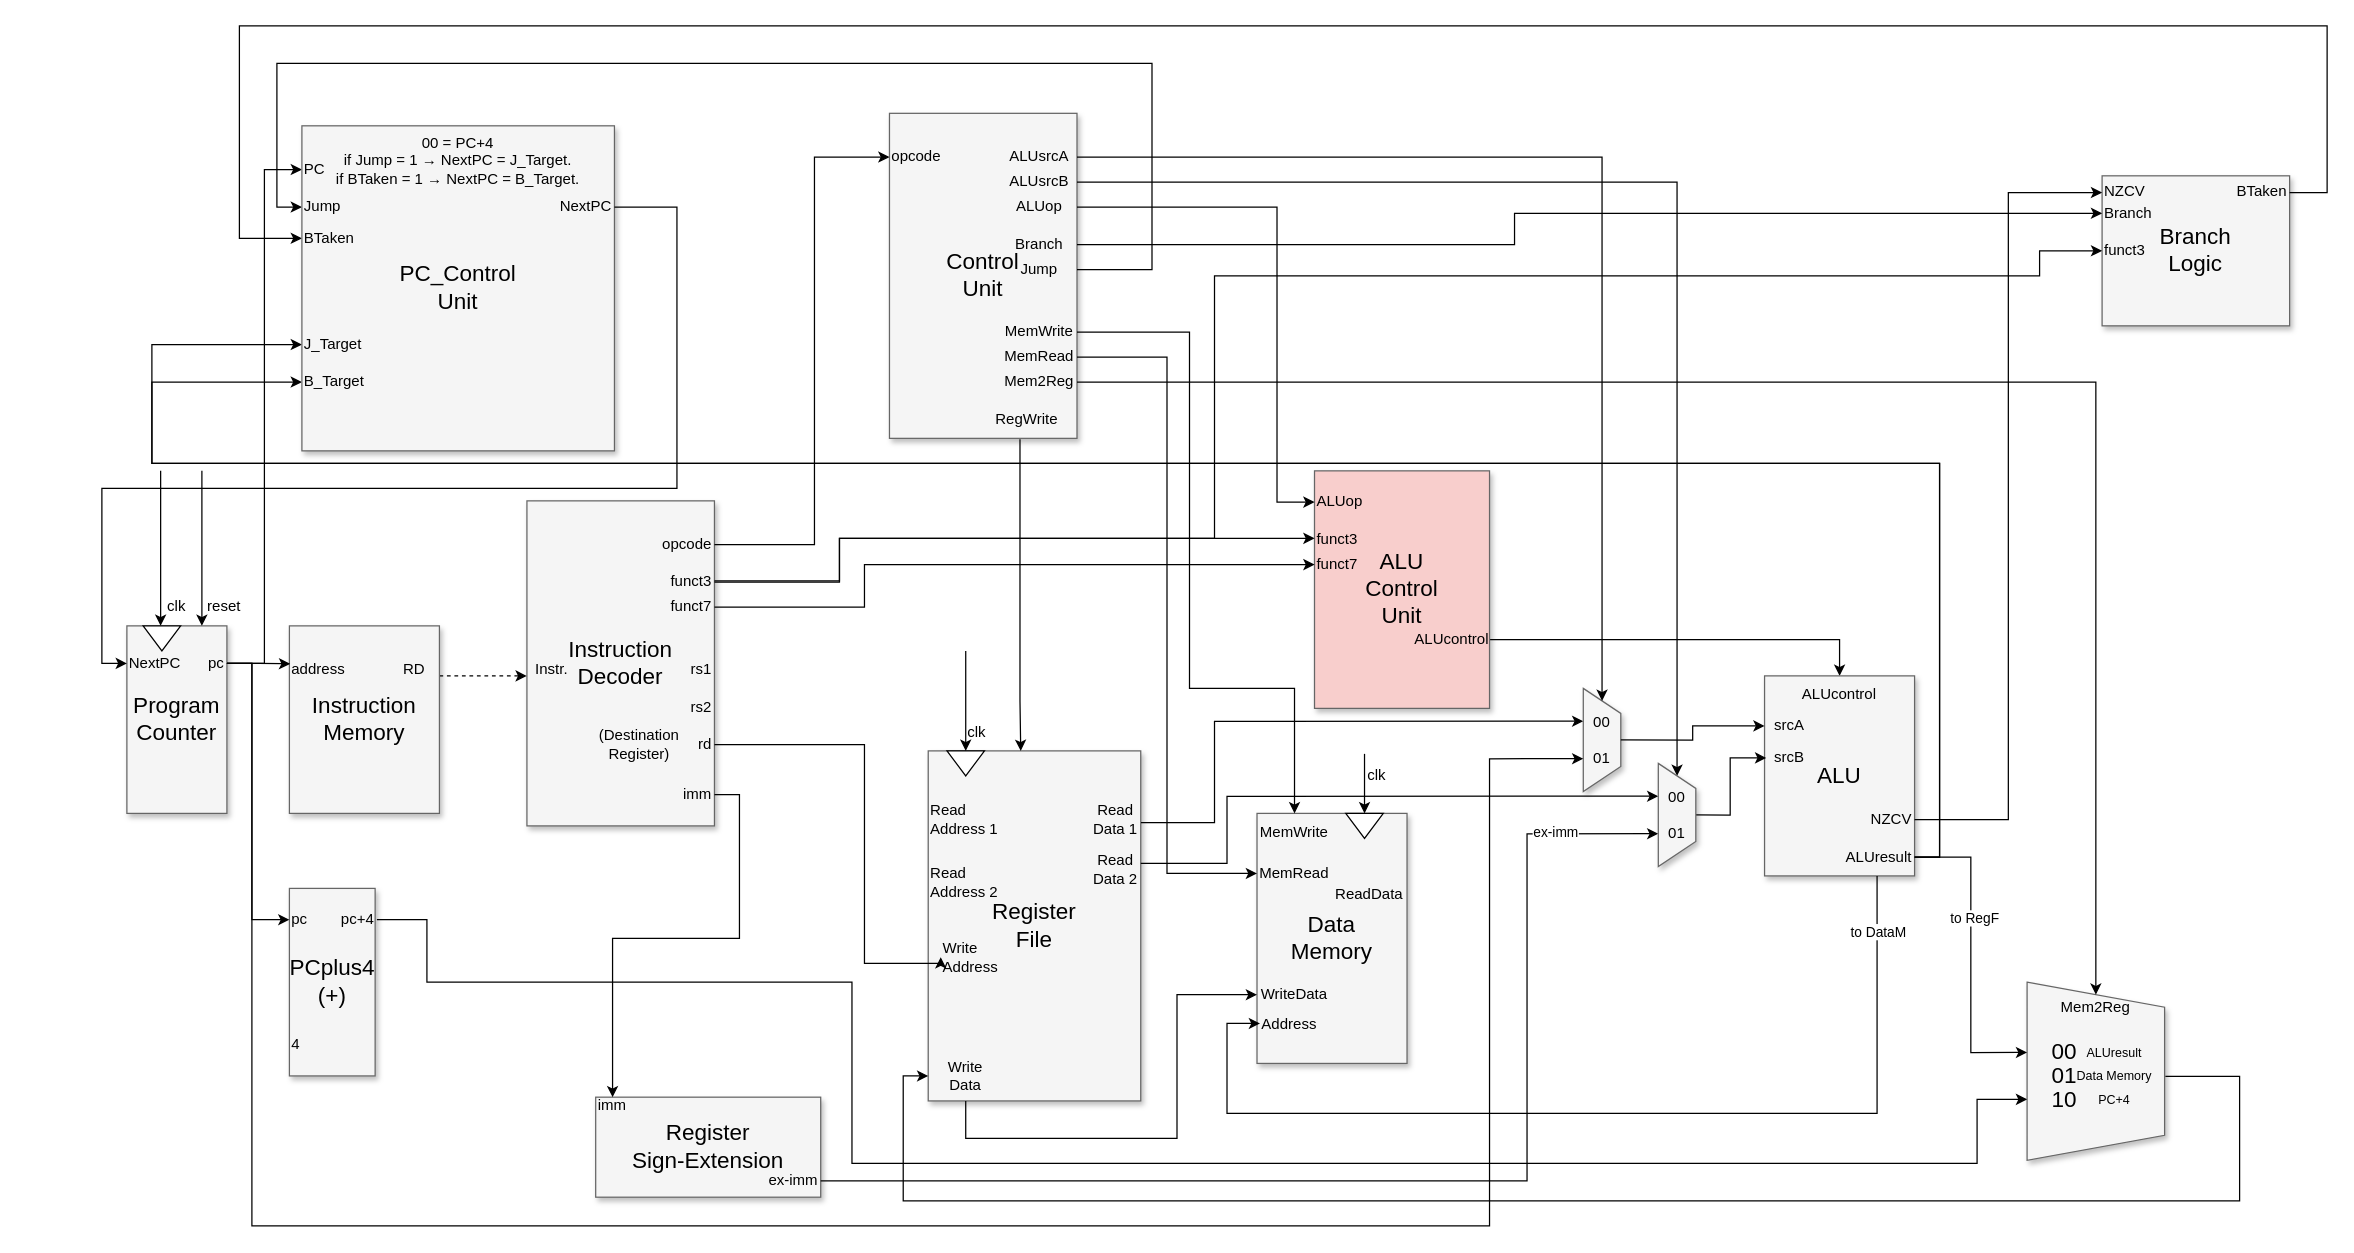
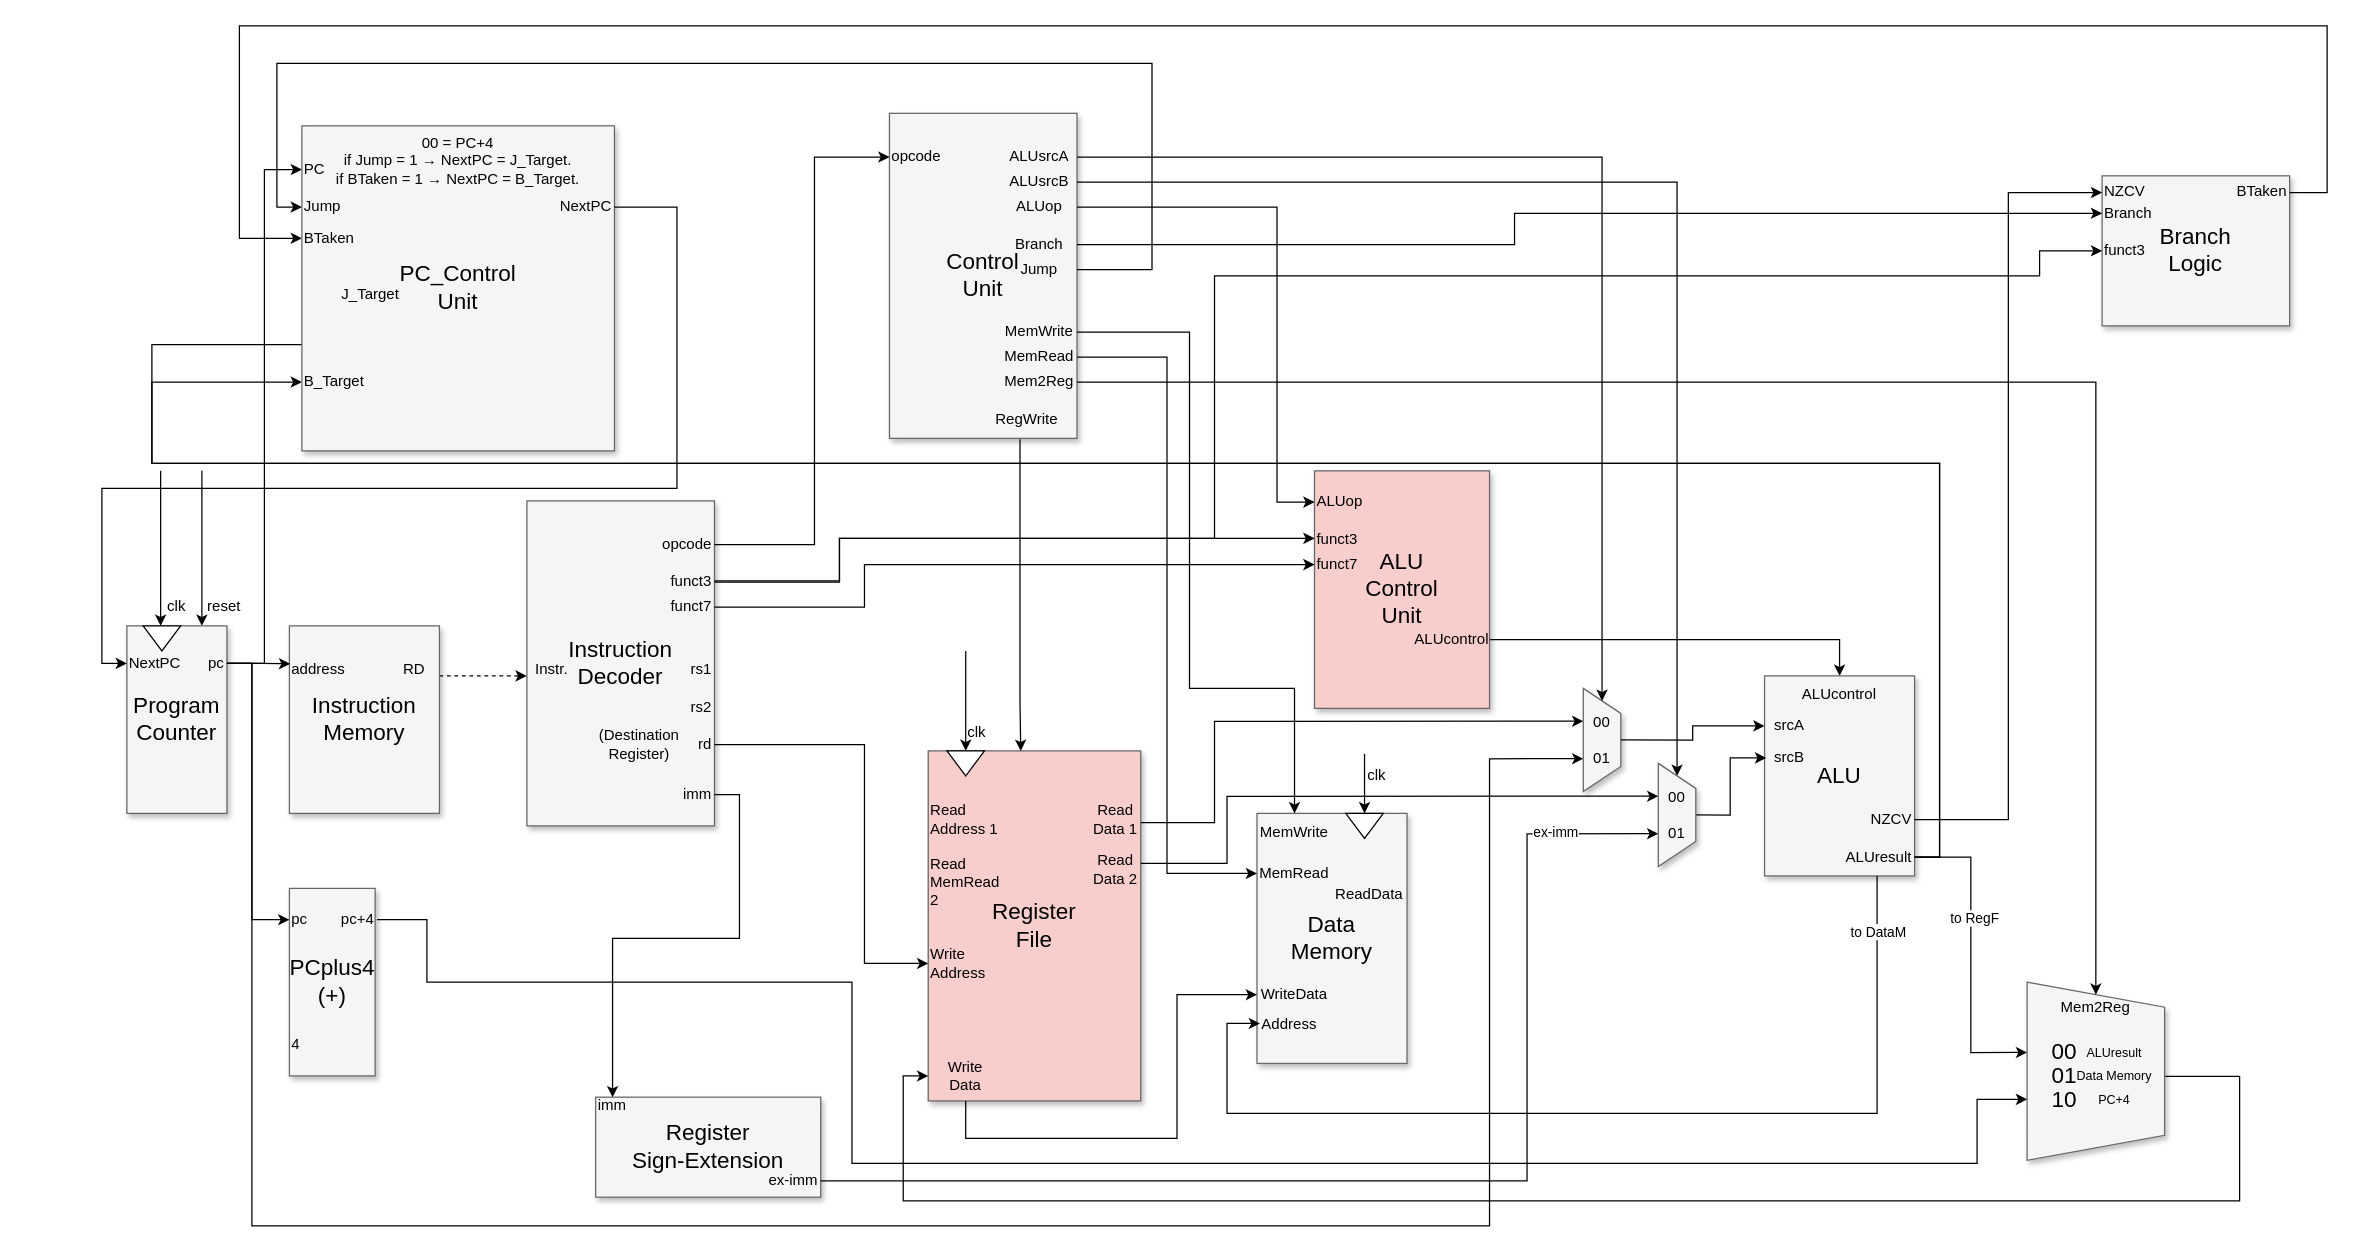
(339, 344) -> (377, 294)
(966, 882) -> (966, 882)
(1034, 926) -> (1034, 926)
(978, 957) -> (966, 963)
